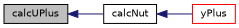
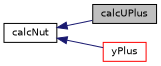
(91, 14) -> (80, 23)
